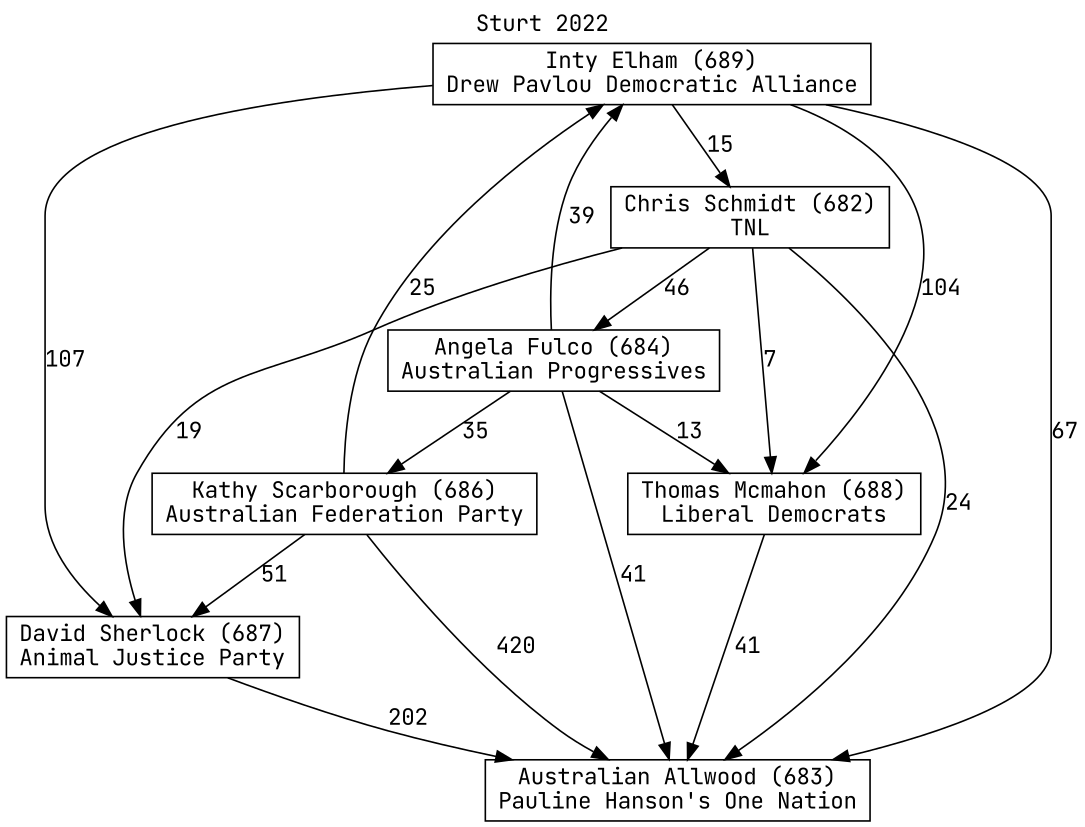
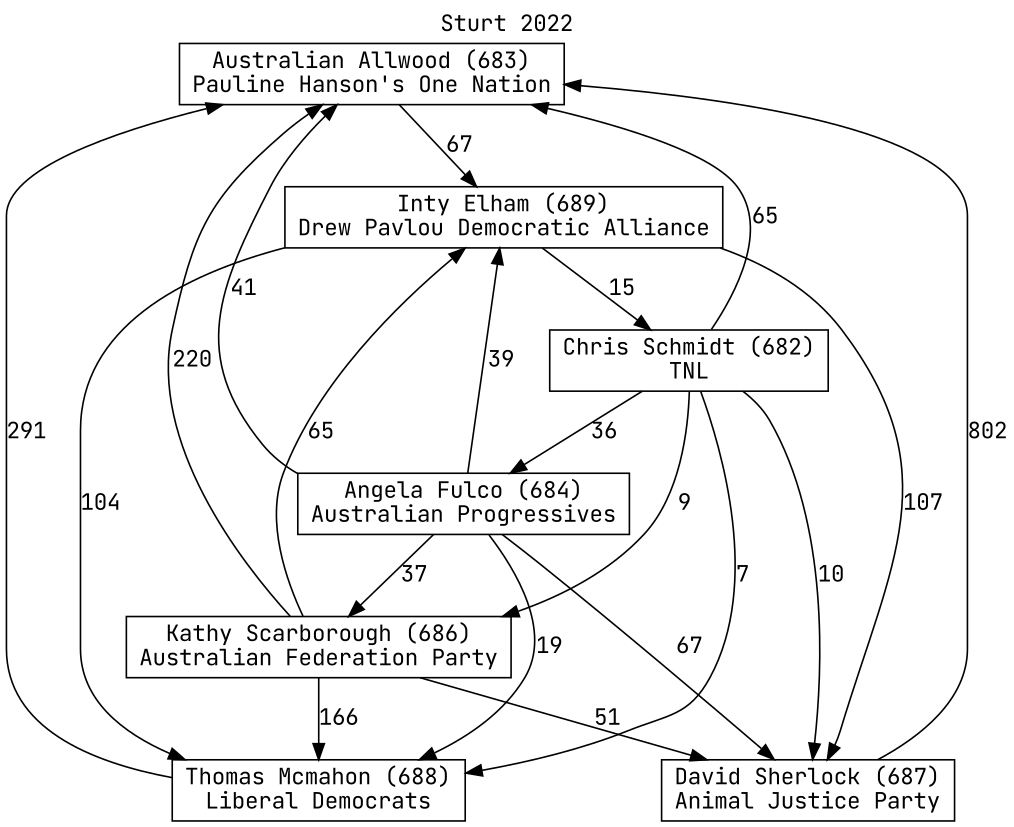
(423, 289) -> (321, 432)
(677, 289) -> (604, 432)
(1051, 421) -> (432, 140)
(189, 432) -> (831, 575)
(476, 432) -> (415, 575)
(690, 432) -> (550, 647)
(959, 504) -> (765, 217)
none -> (645, 533)
none -> (633, 640)
(516, 647) -> (192, 361)
(748, 647) -> (27, 432)
none -> (319, 711)
(408, 719) -> (988, 432)
